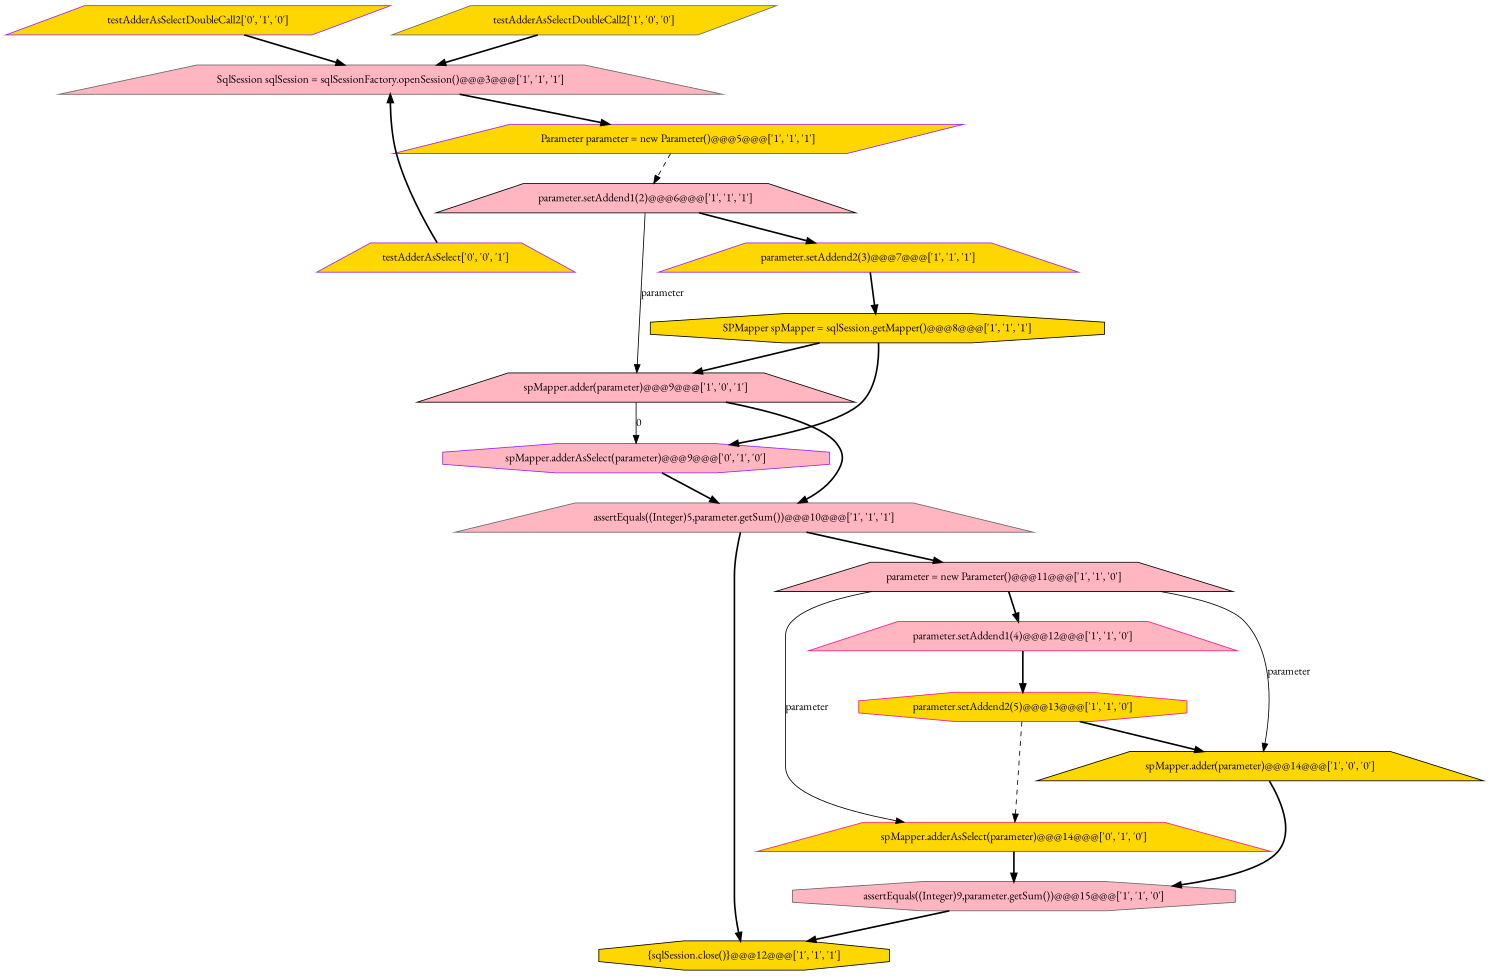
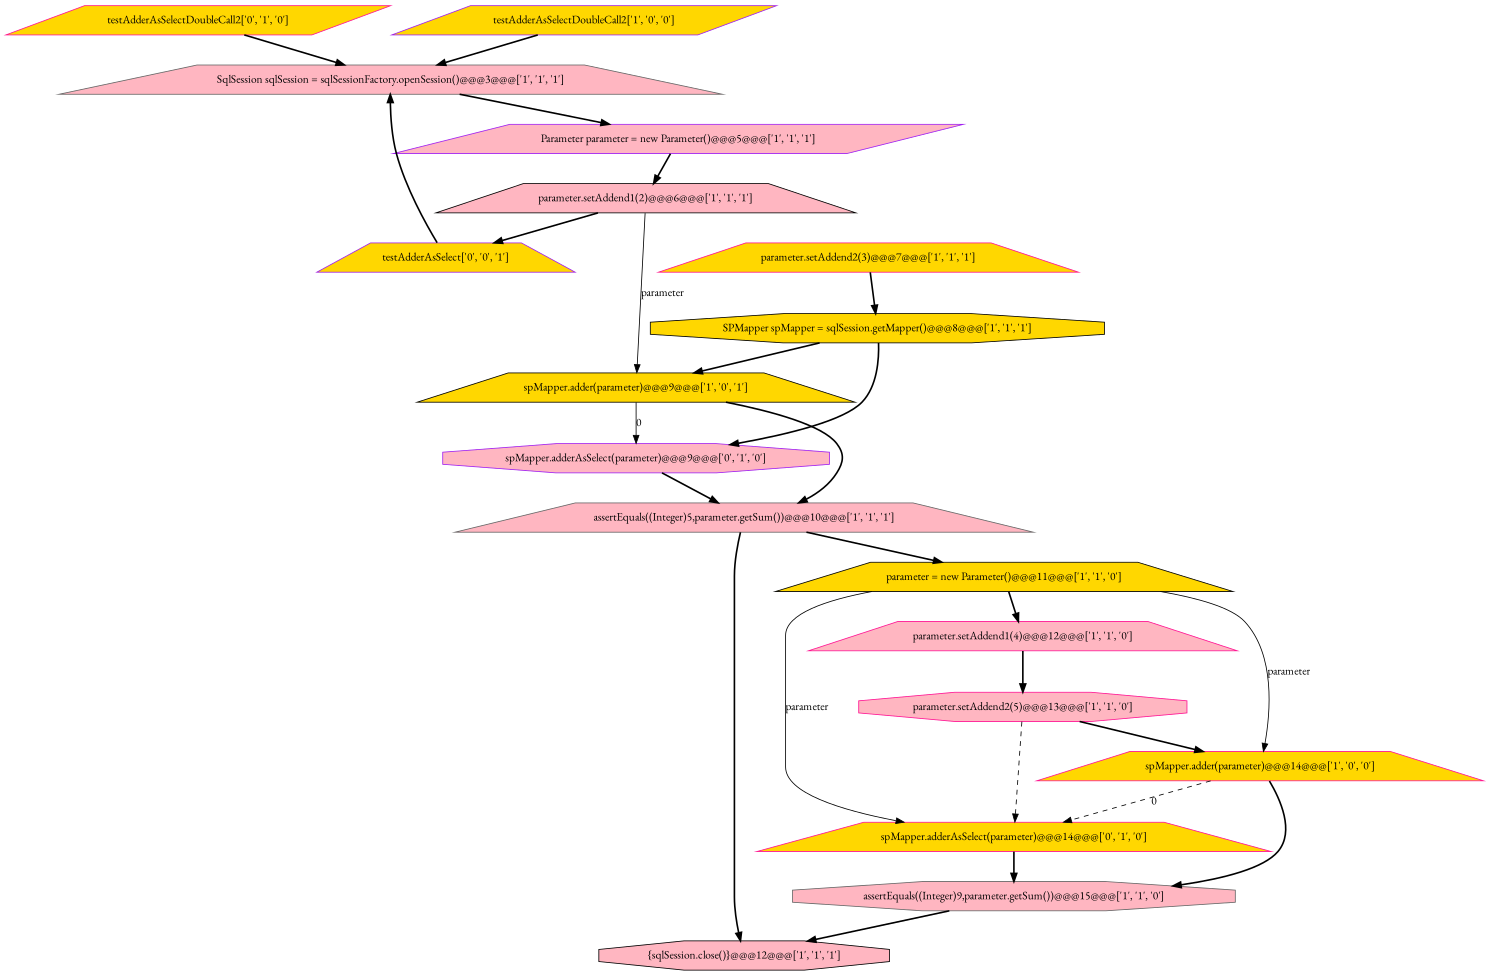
(198, 20) -> (198, 20)
(584, 20) -> (584, 20)
(678, 139) -> (678, 139)
(664, 165) -> (664, 165)
(753, 227) -> (550, 227)
(868, 258) -> (868, 258)
(636, 388) -> (636, 388)
(1004, 577) -> (1004, 577)
(1023, 707) -> (1023, 707)
(1260, 766) -> (1260, 766)
none -> (1141, 800)
(744, 956) -> (744, 956)
